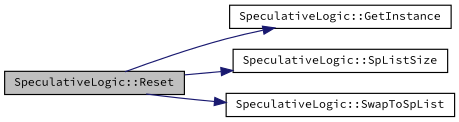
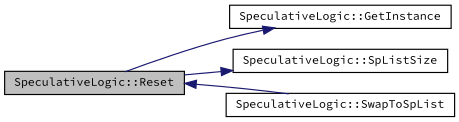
(180, 98) -> (243, 89)
